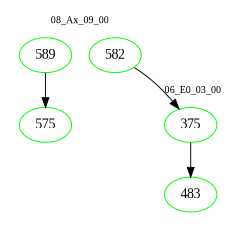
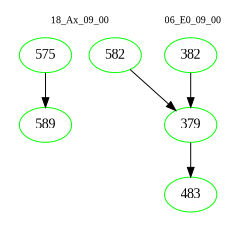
(80, 21) -> (80, 21)
none -> (191, 55)
(45, 85) -> (45, 85)
(193, 91) -> (193, 21)
(191, 125) -> (191, 125)
